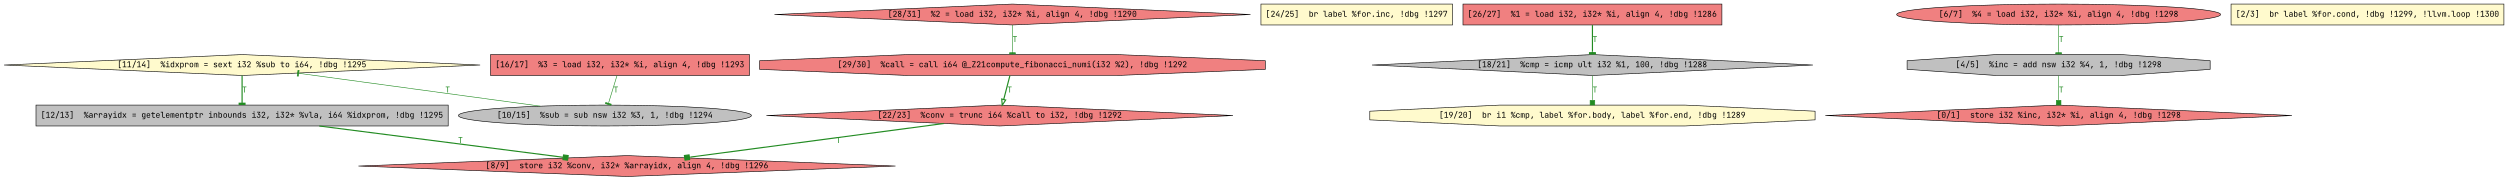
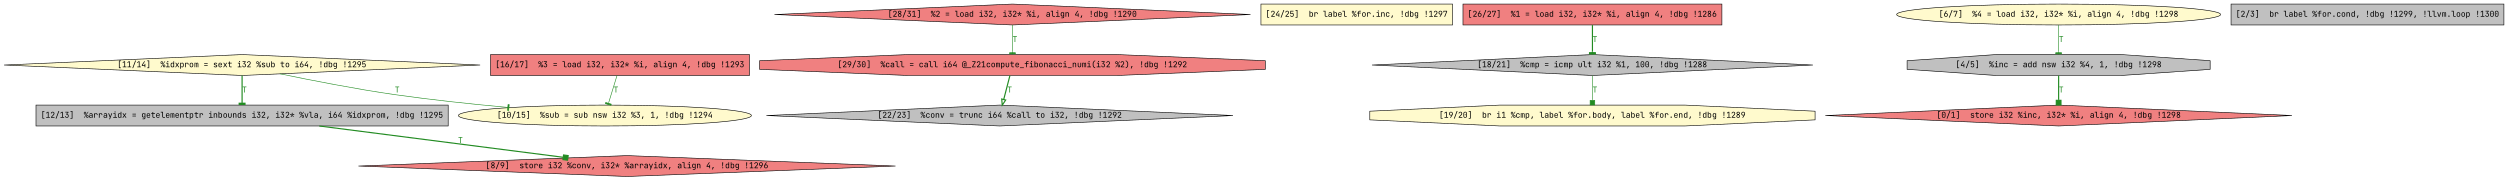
(2059, 15) -> (2059, 15)
(2368, 15) -> (2368, 15)
(2059, 87) -> (2059, 87)
(420, 90) -> (393, 94)
(605, 116) -> (605, 116)
(1000, 116) -> (1000, 116)
(817, 140) -> none
